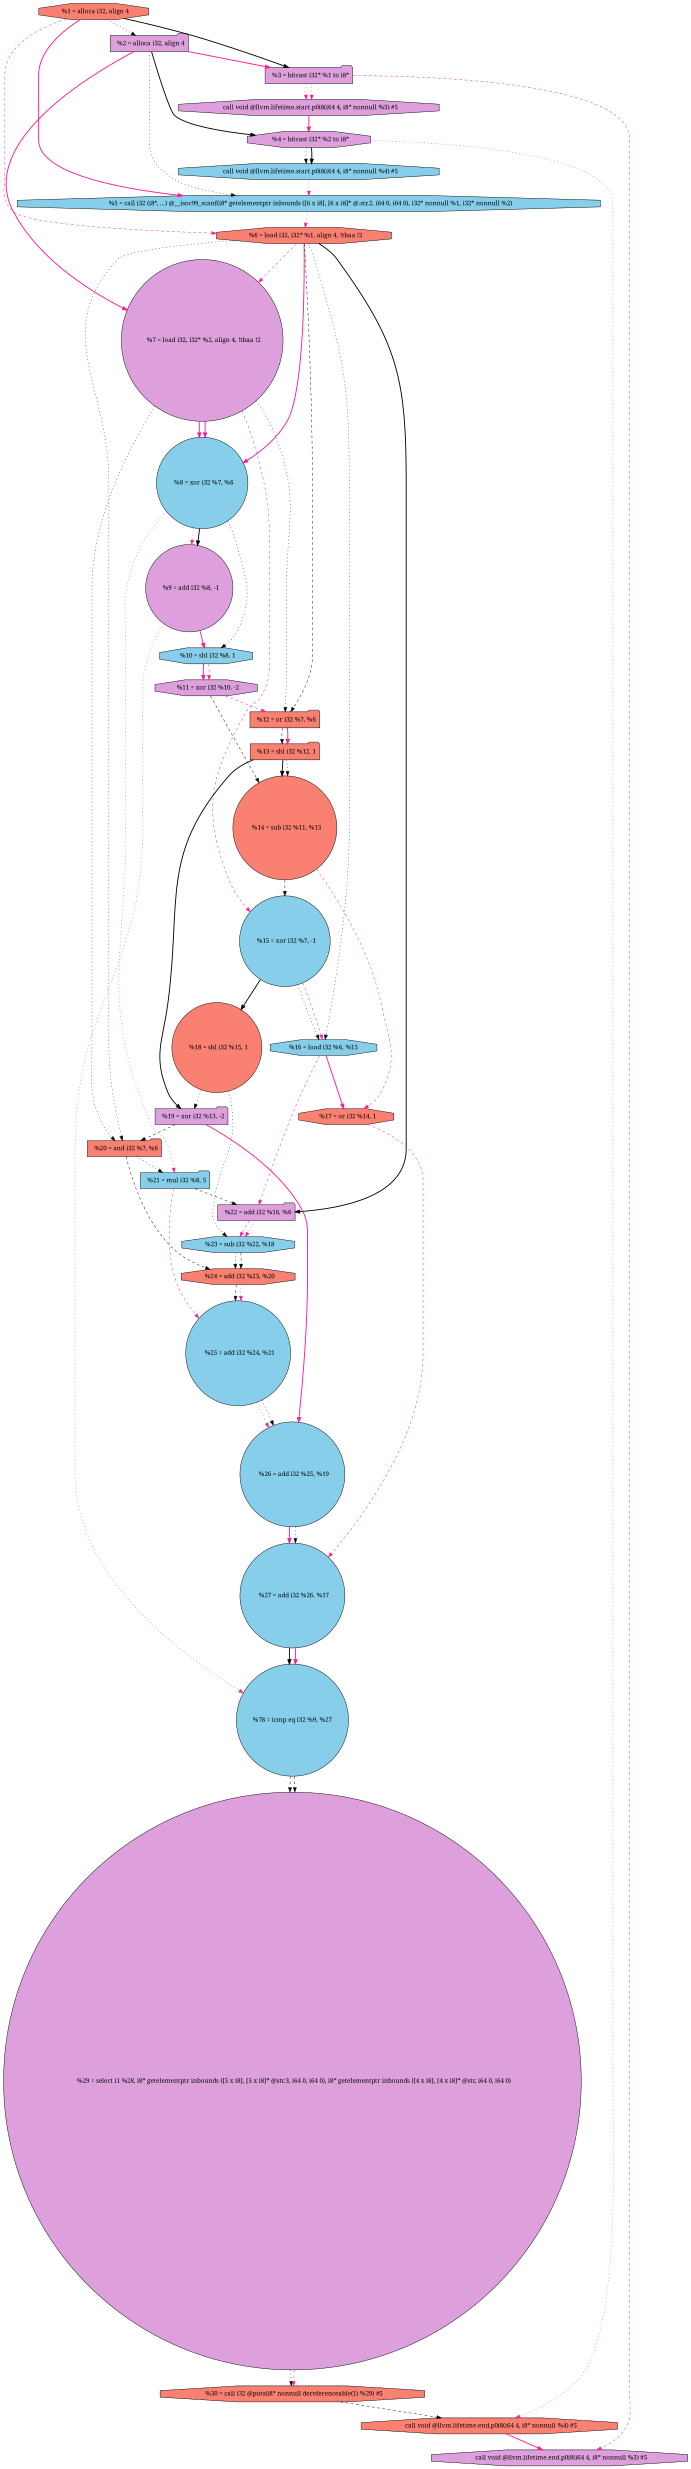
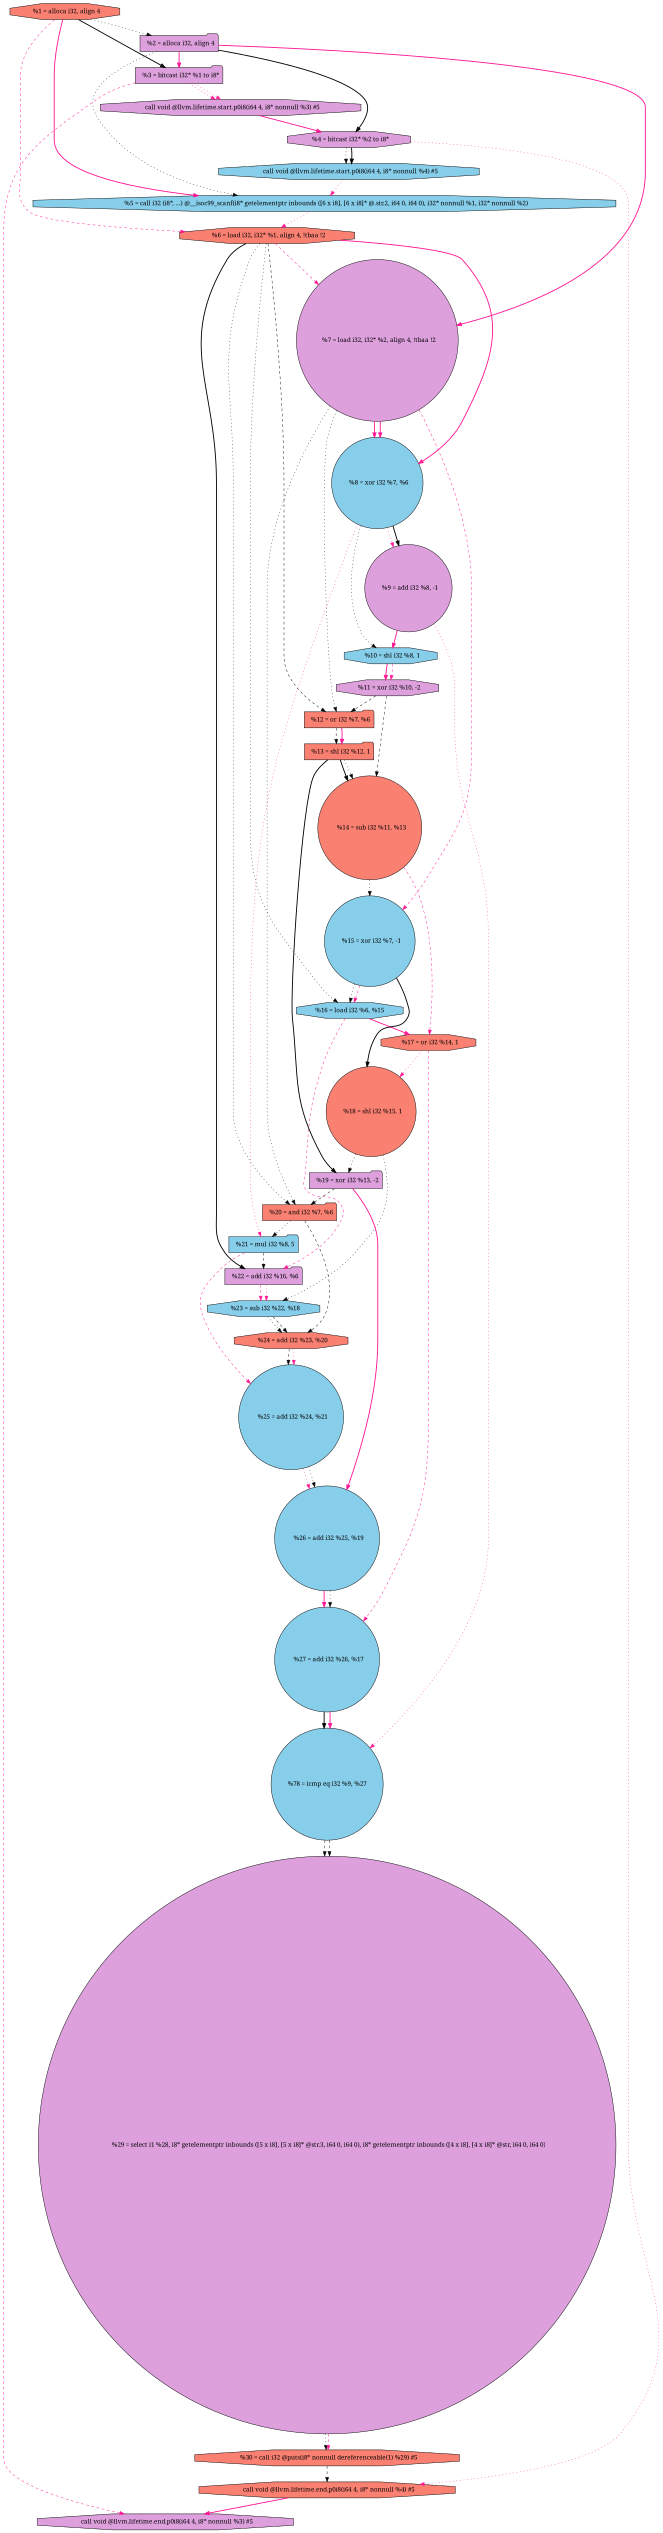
(243, 703) -> (365, 703)
(285, 886) -> (370, 886)
none -> (412, 1062)
